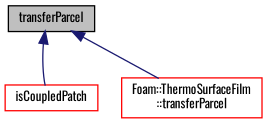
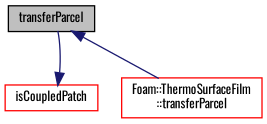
(43, 65) -> (60, 52)
